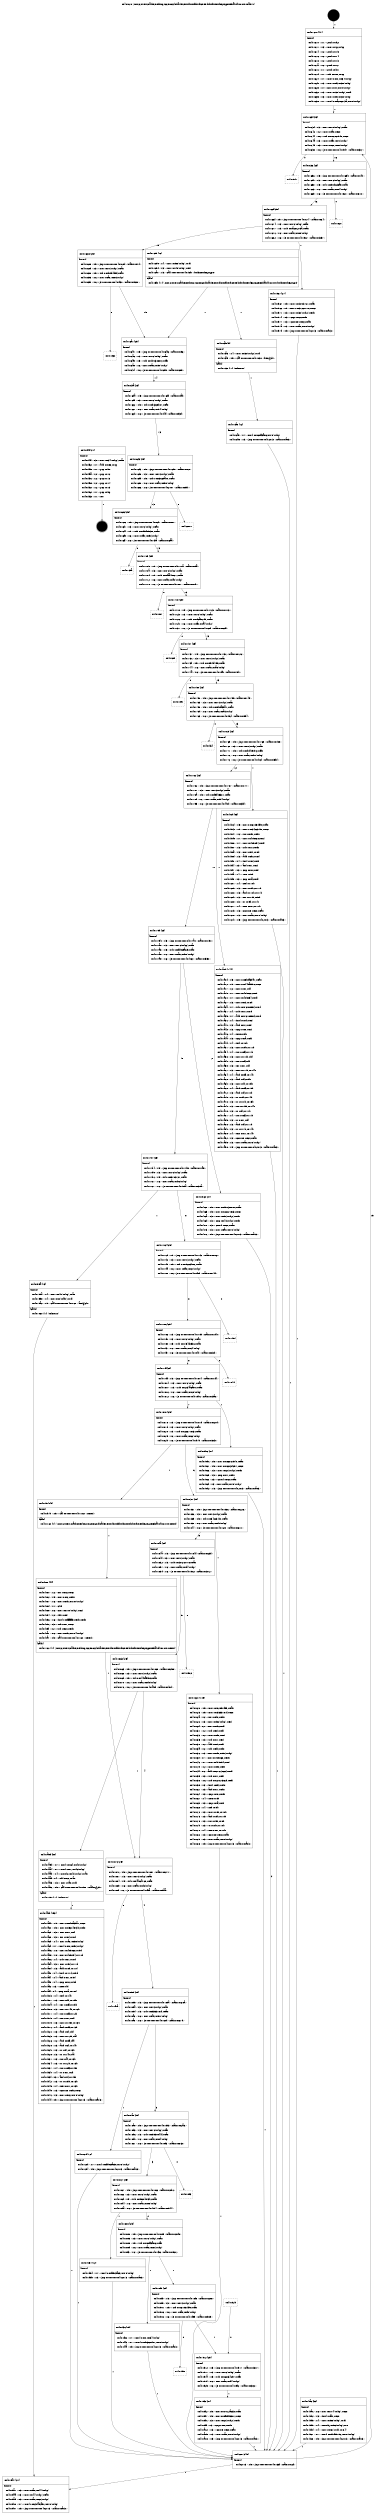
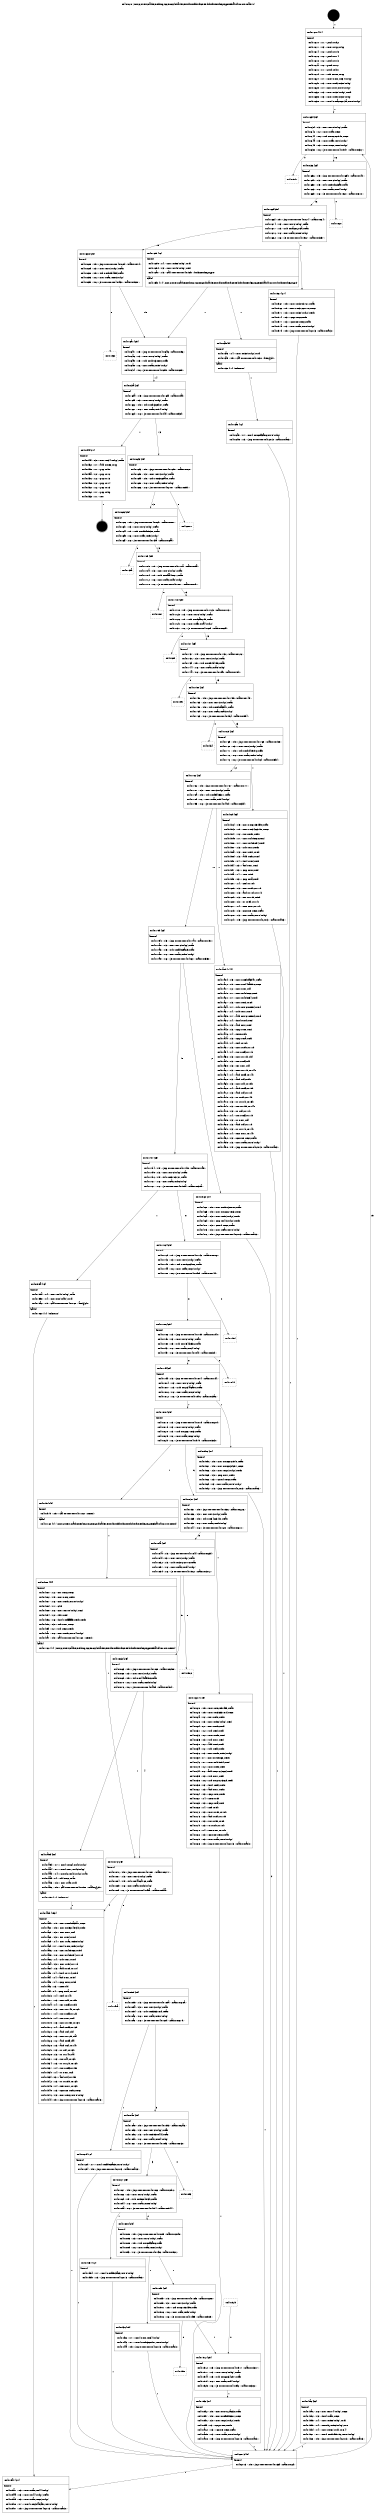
none -> (132, 432)
(147, 1941) -> (111, 1902)
